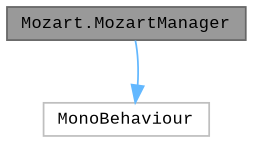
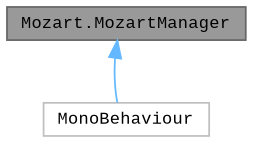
(138, 63) -> (115, 80)
